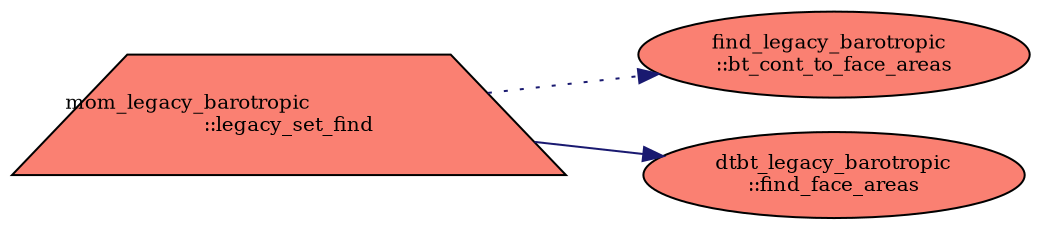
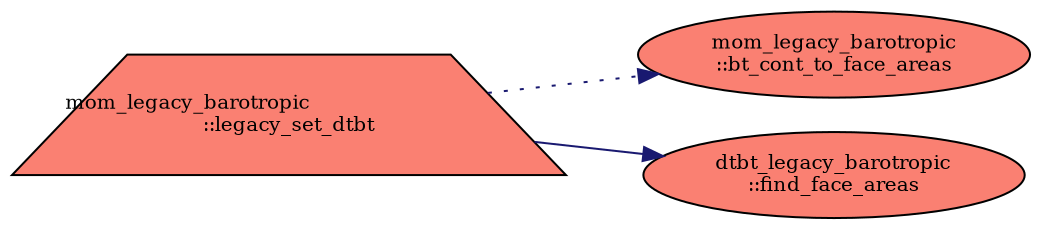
(834, 55) -> (834, 55)
(289, 115) -> (289, 115)
